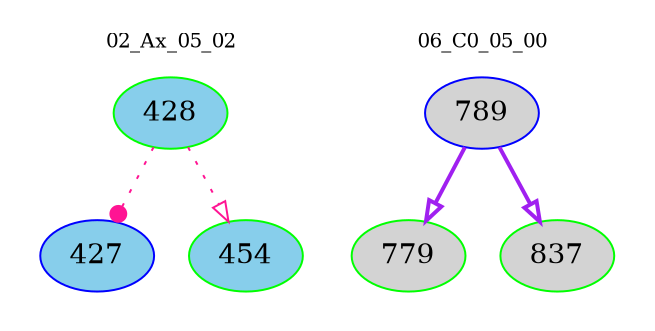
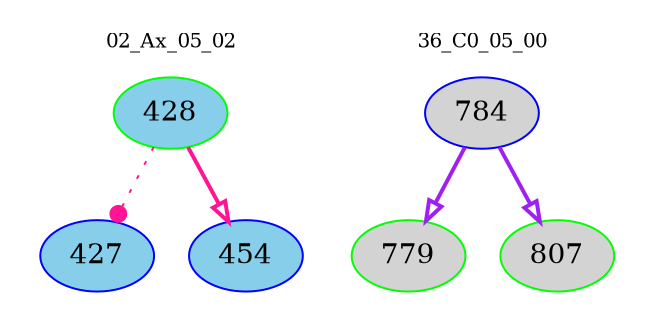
(483, 43) -> (483, 43)
(482, 113) -> (482, 113)
(203, 176) -> (203, 176)
(246, 256) -> (246, 256)
(557, 256) -> (557, 256)
